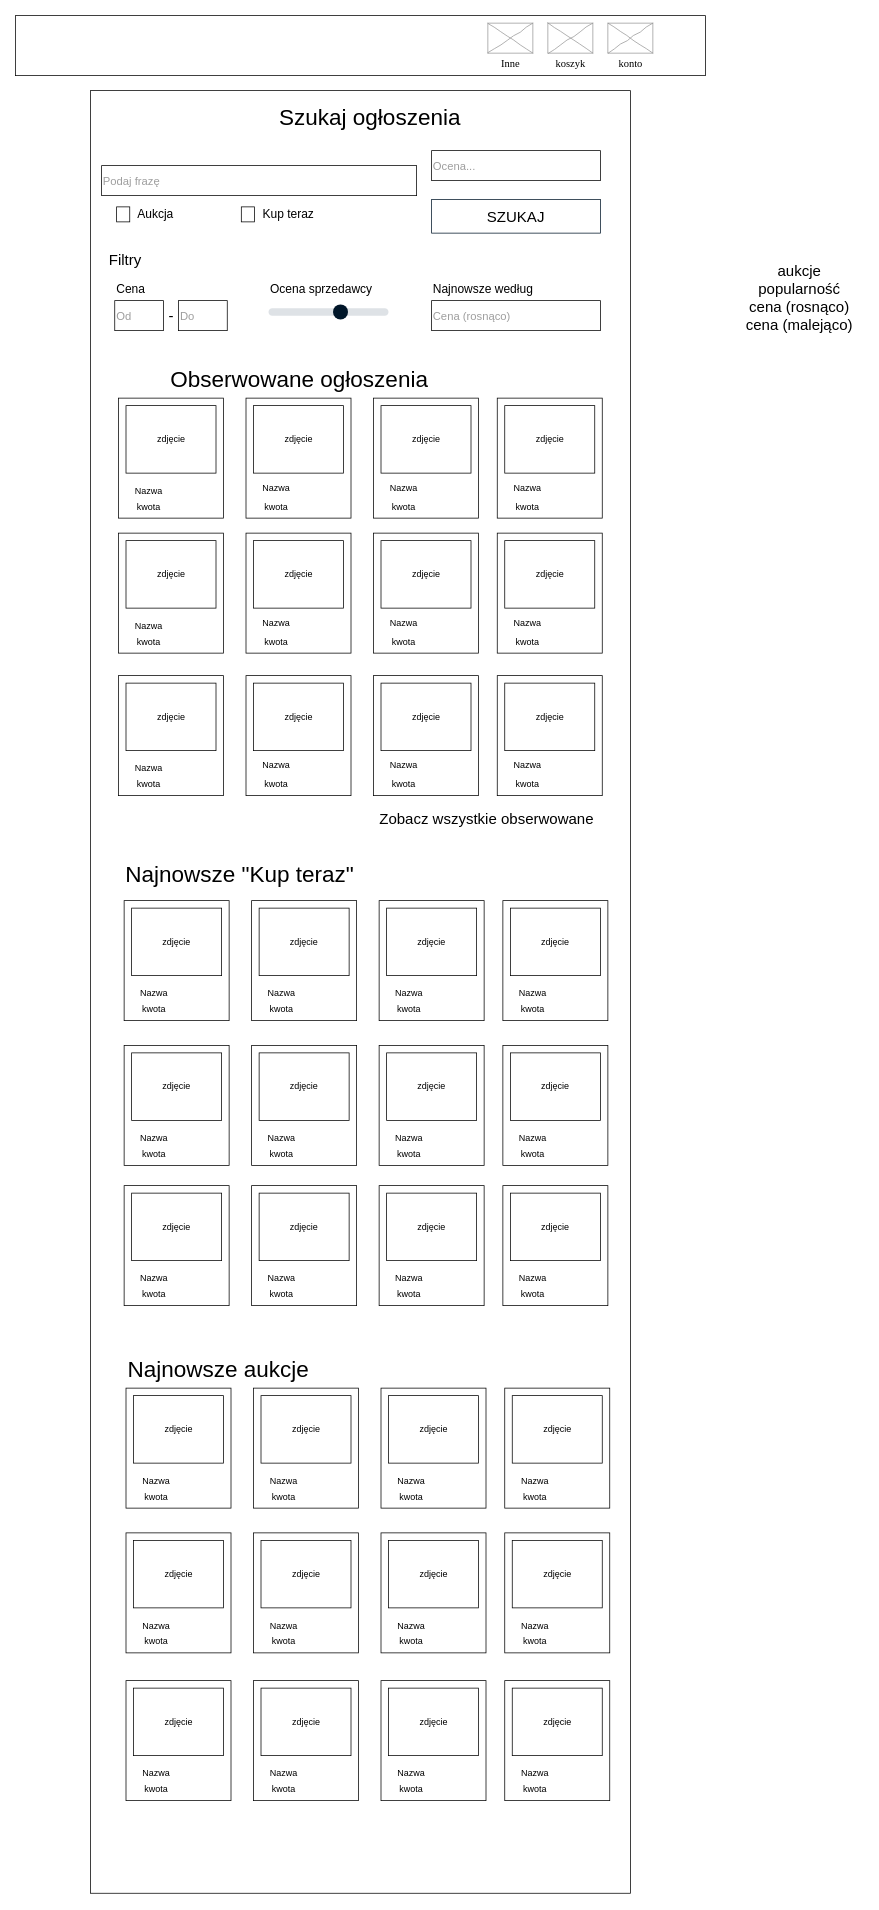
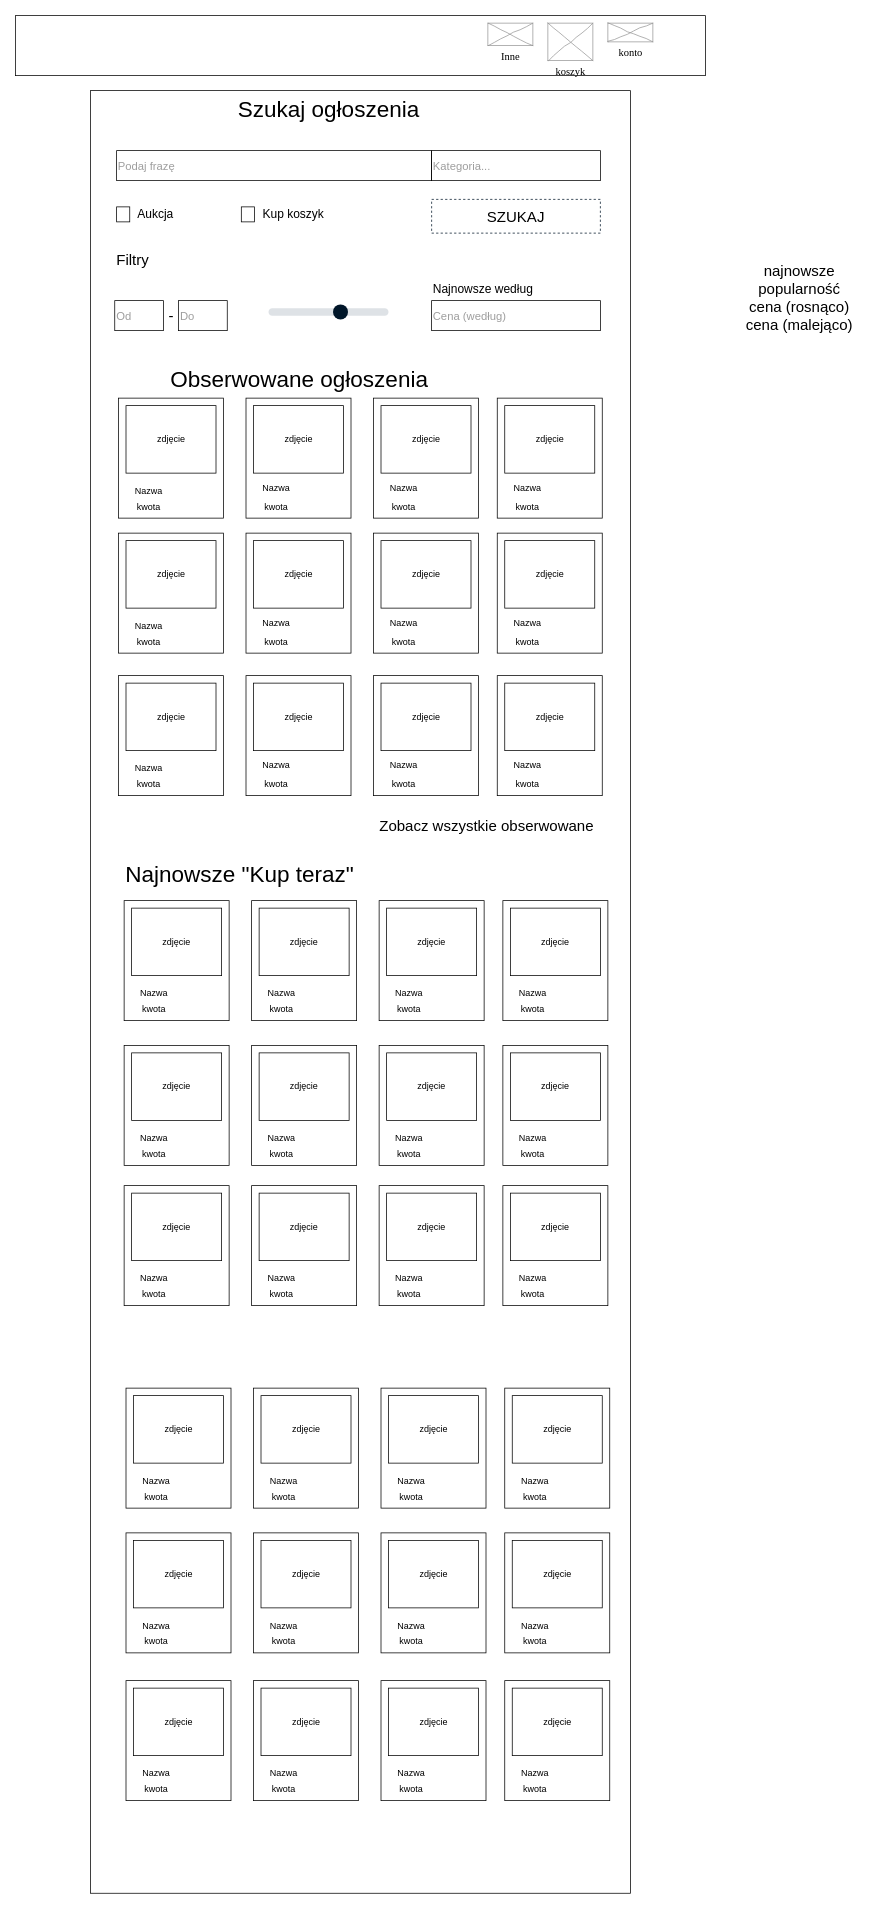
(510, 38) -> (510, 34)
(570, 38) -> (570, 42)
(630, 38) -> (630, 32)
(370, 117) -> (329, 109)
(454, 165) -> (465, 165)
(259, 180) -> (274, 165)
(317, 210) -> (323, 210)
(516, 216) -> (516, 216)
(235, 259) -> (242, 259)
(177, 289) -> none
(331, 289) -> none
(800, 297) -> (800, 297)
(476, 315) -> (473, 315)
(486, 818) -> (486, 825)
(235, 1369) -> none
